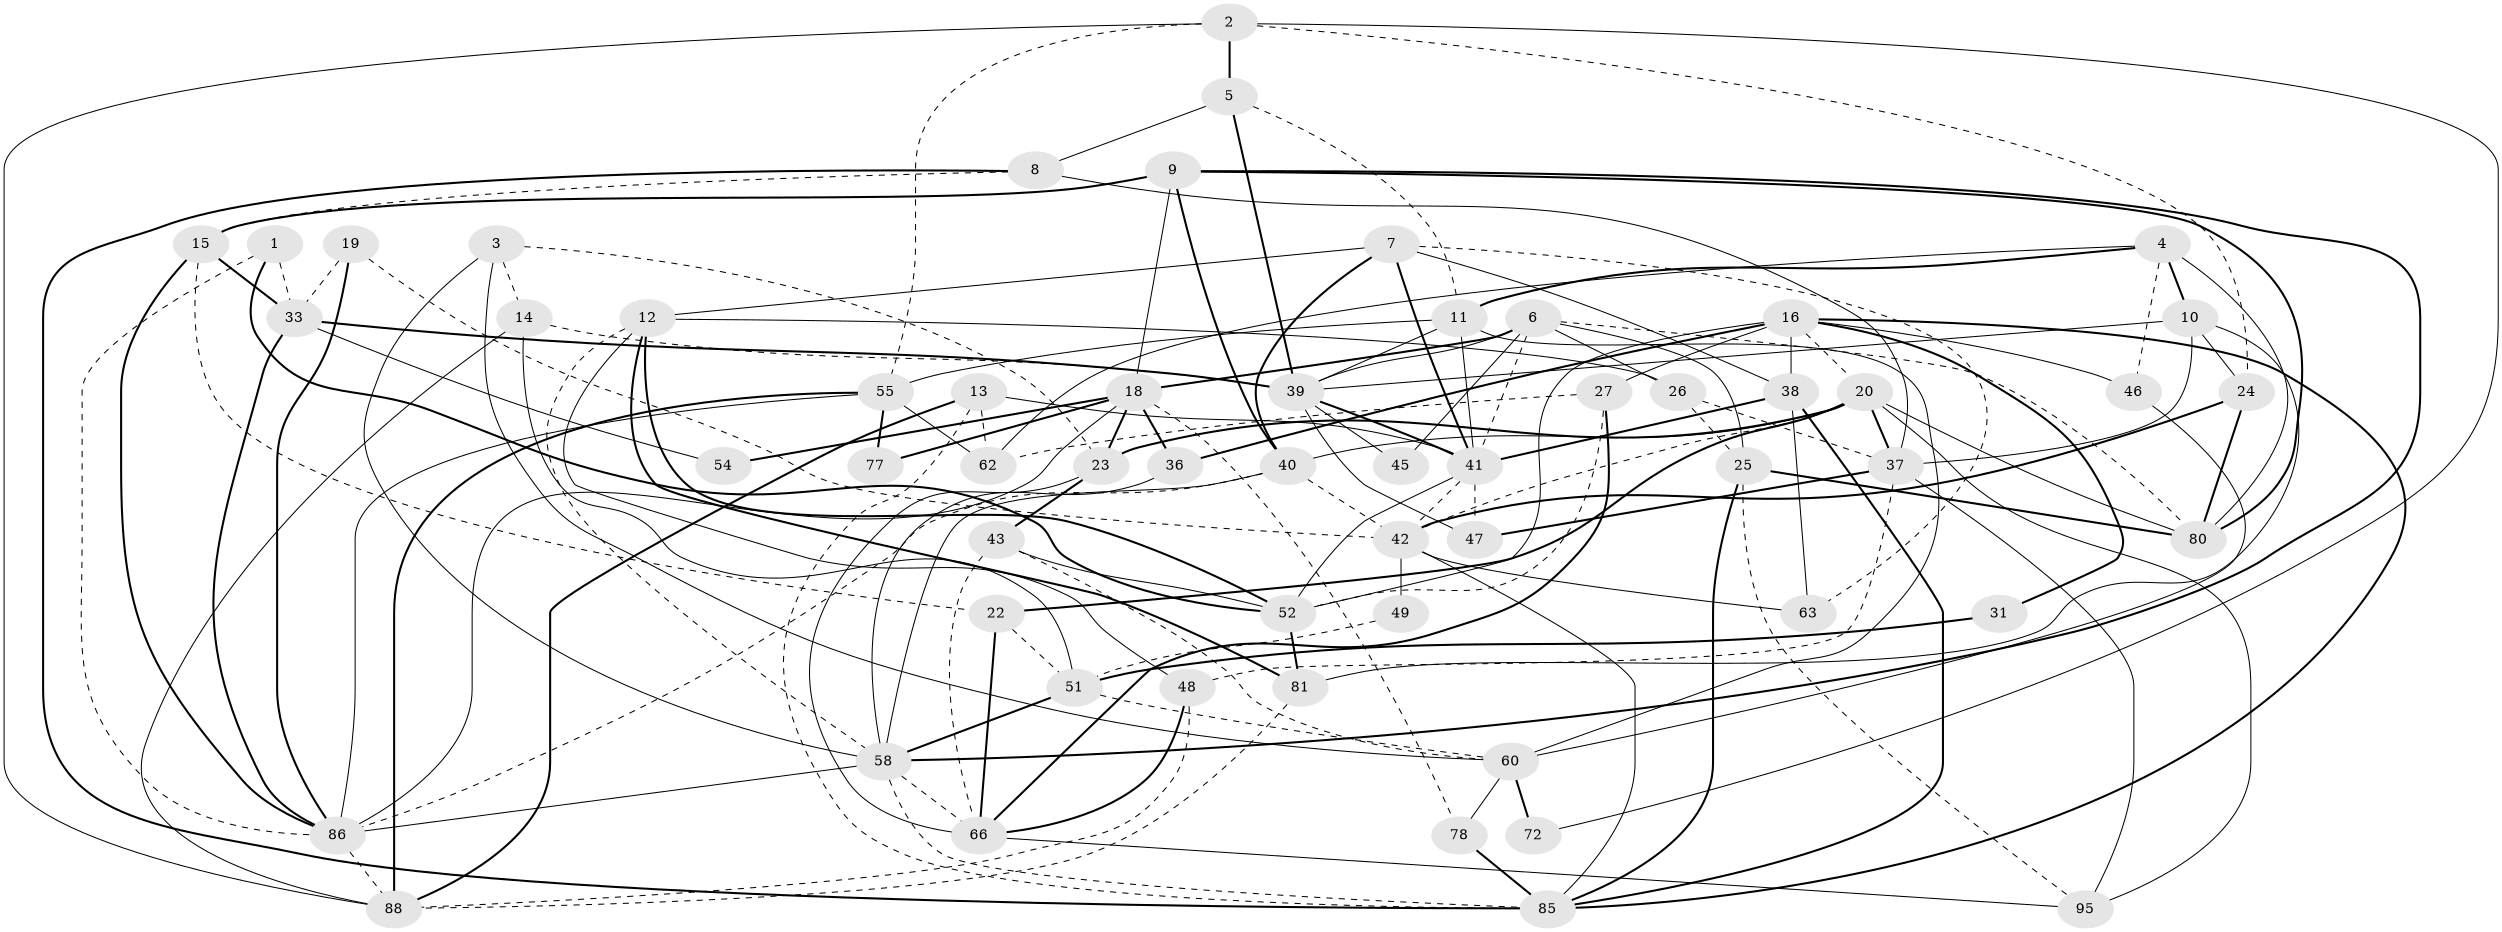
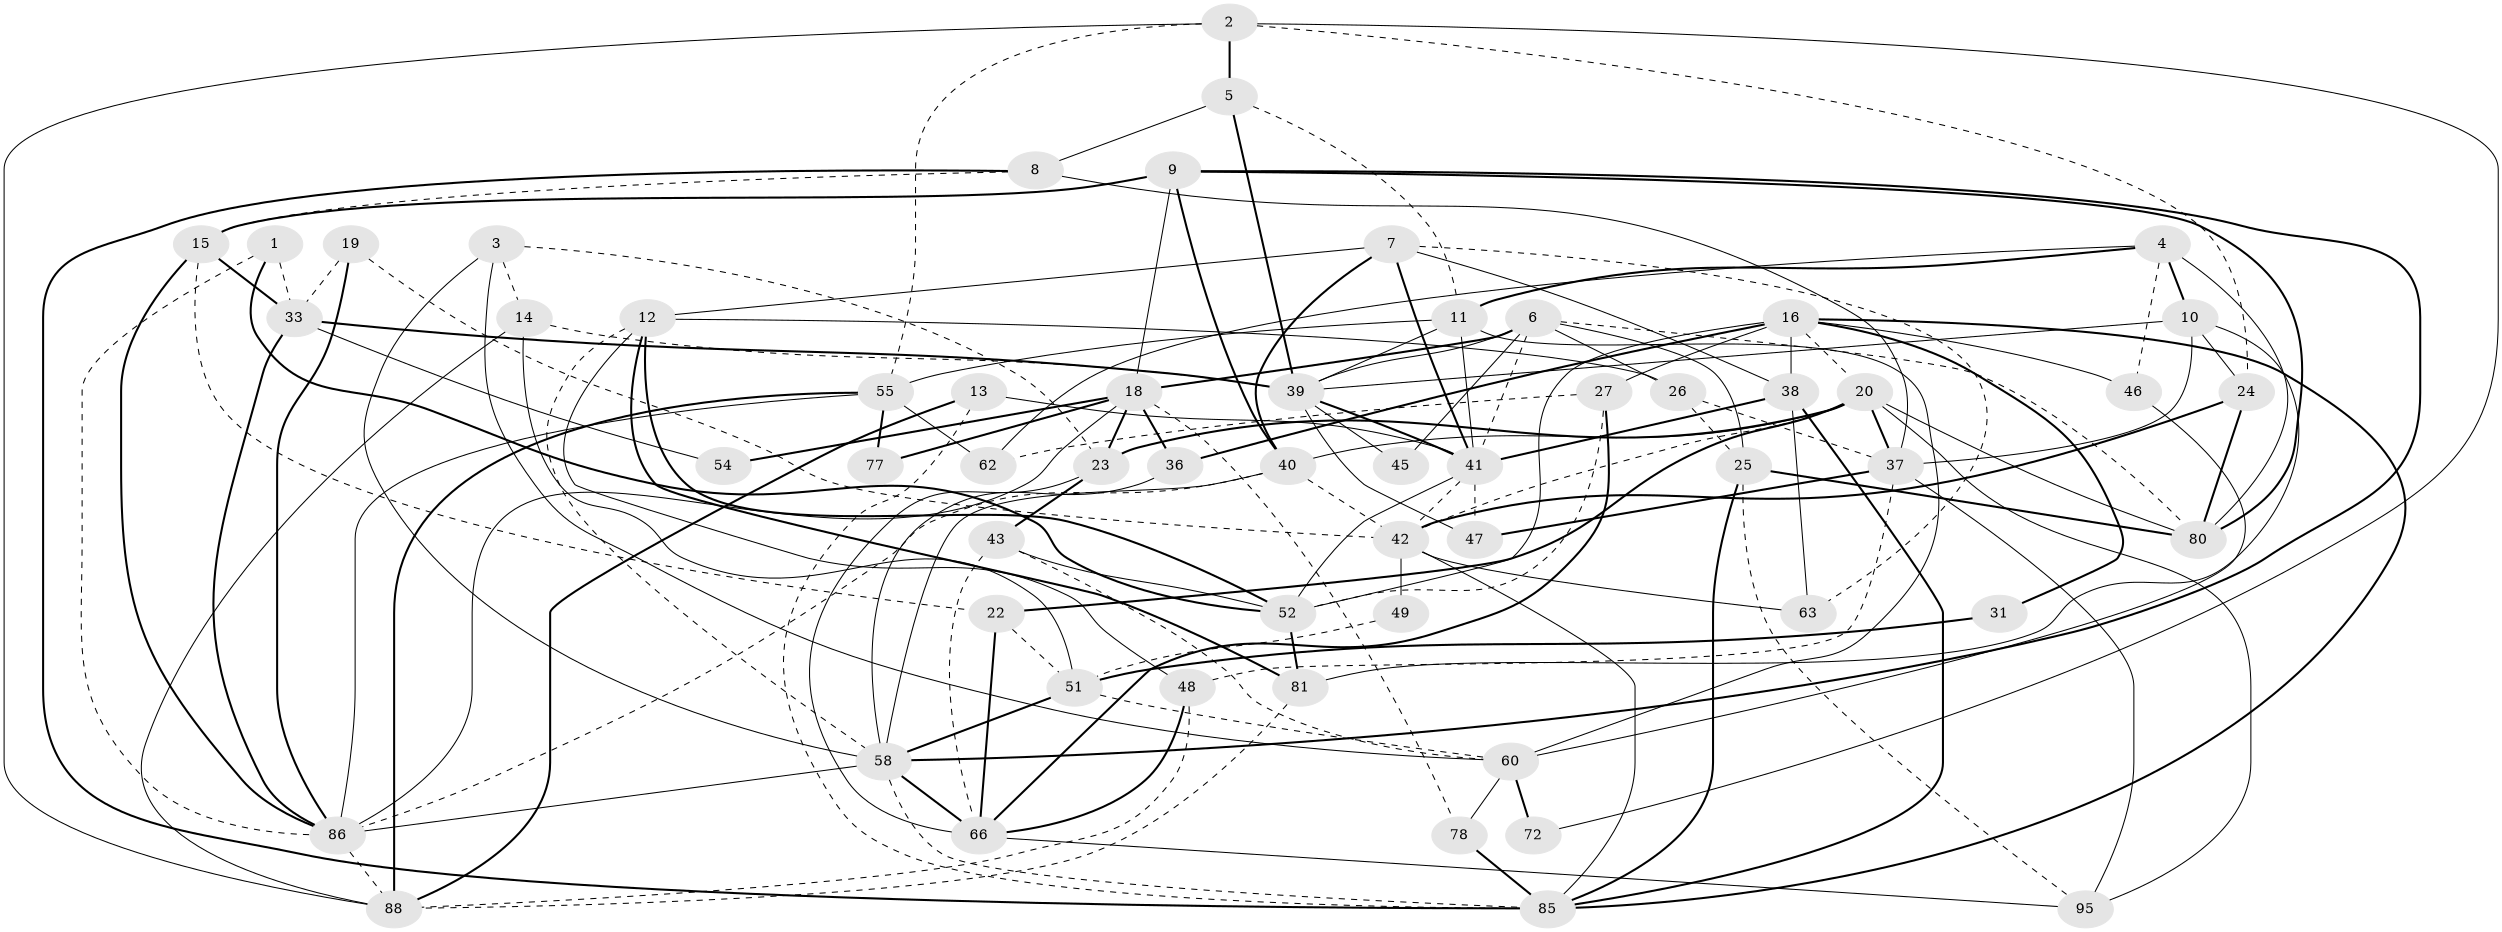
(984, 428) -> none
(931, 799) -> (931, 799)
